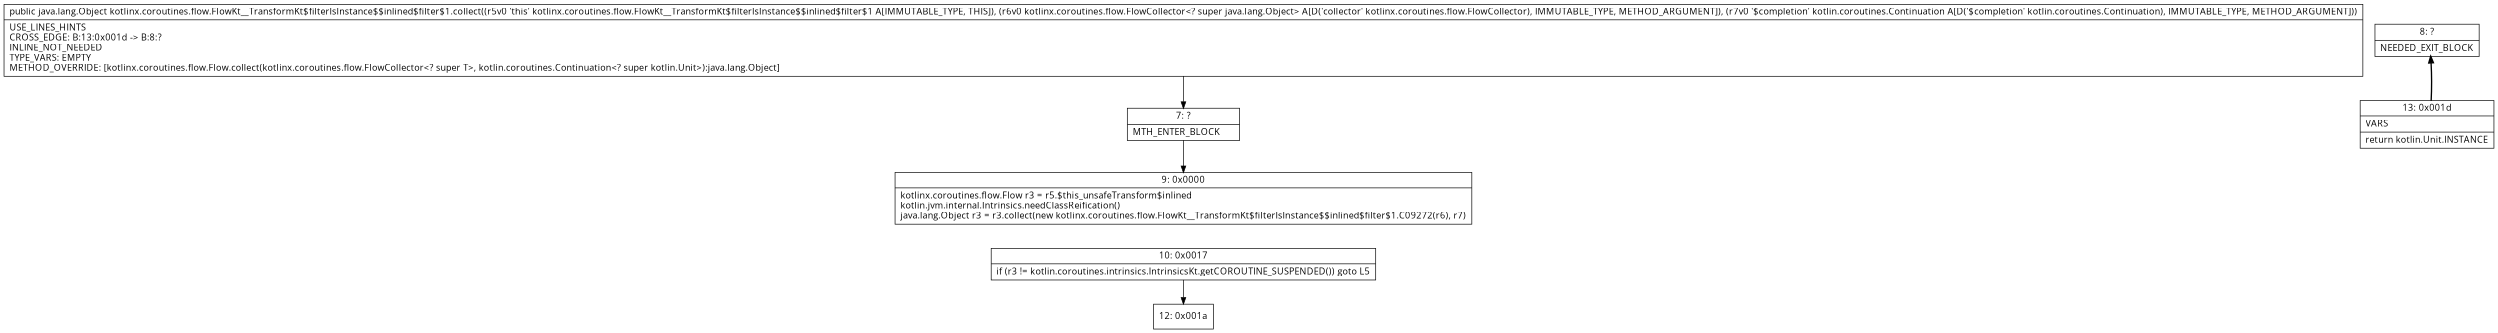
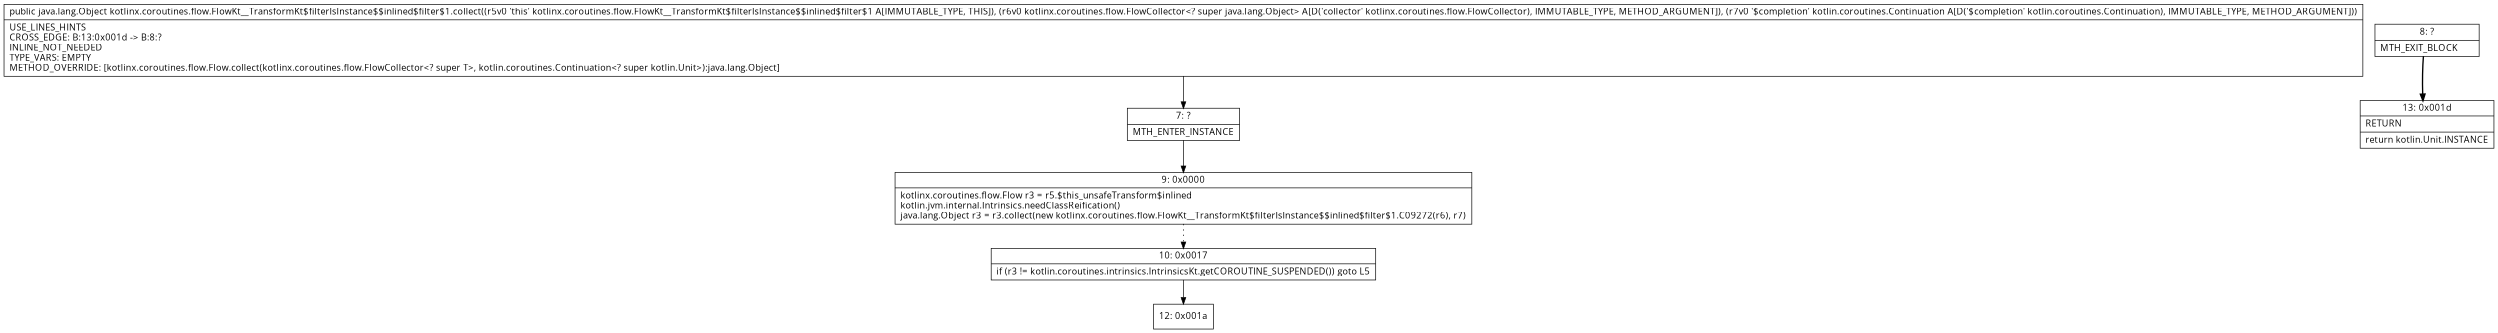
(2427, 48) -> (2419, 48)
(2432, 82) -> (2423, 75)
(2377, 124) -> (2384, 124)
(1176, 132) -> (1183, 132)
none -> (1183, 233)
